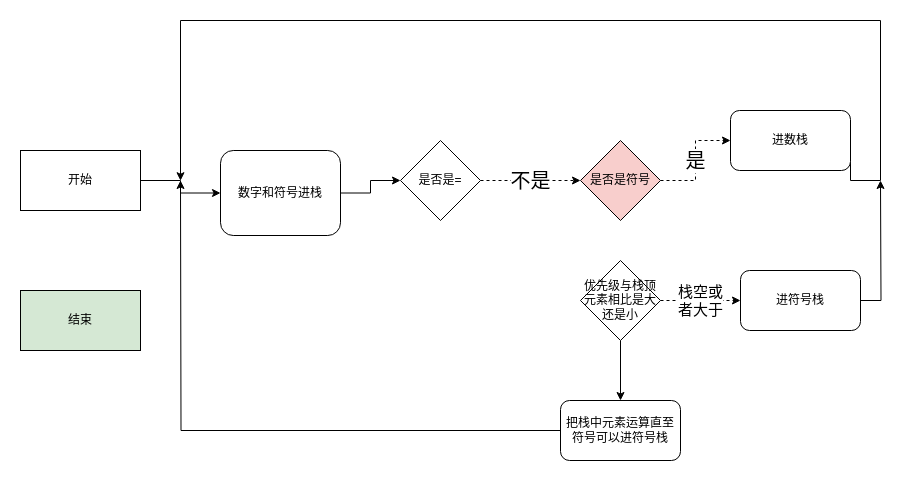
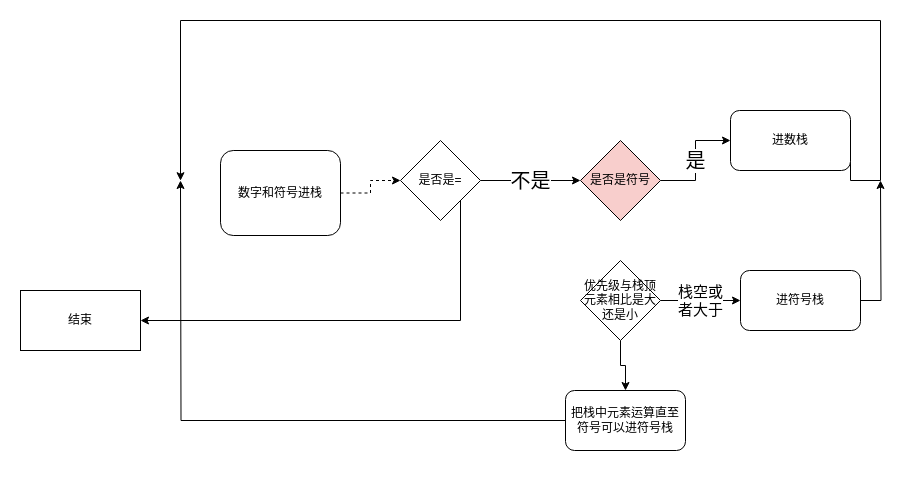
(81, 181) -> none
(161, 181) -> none
(497, 181) -> (497, 181)
(683, 181) -> (683, 181)
(371, 190) -> (371, 190)
(670, 301) -> (670, 301)
(81, 321) -> (81, 321)
none -> (364, 321)
(621, 431) -> (626, 421)
